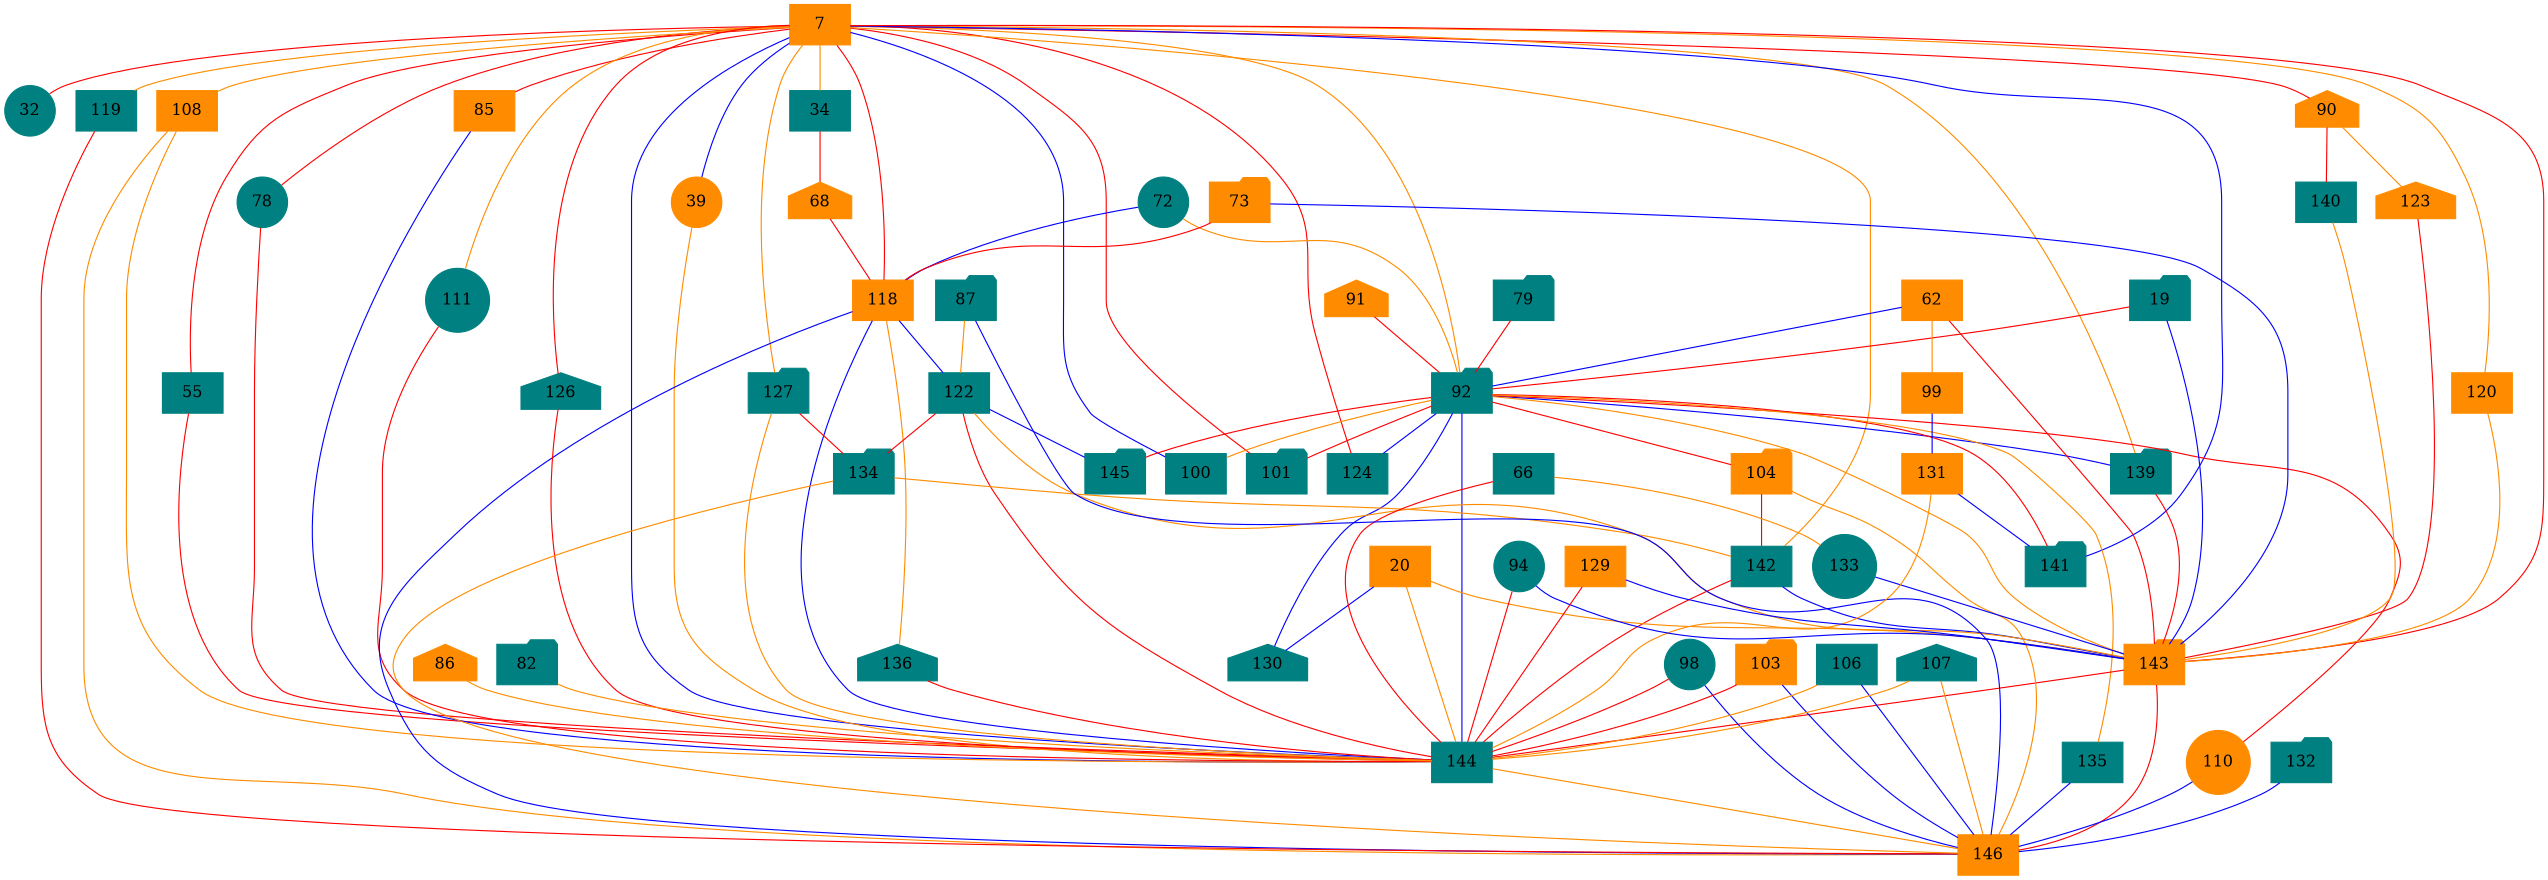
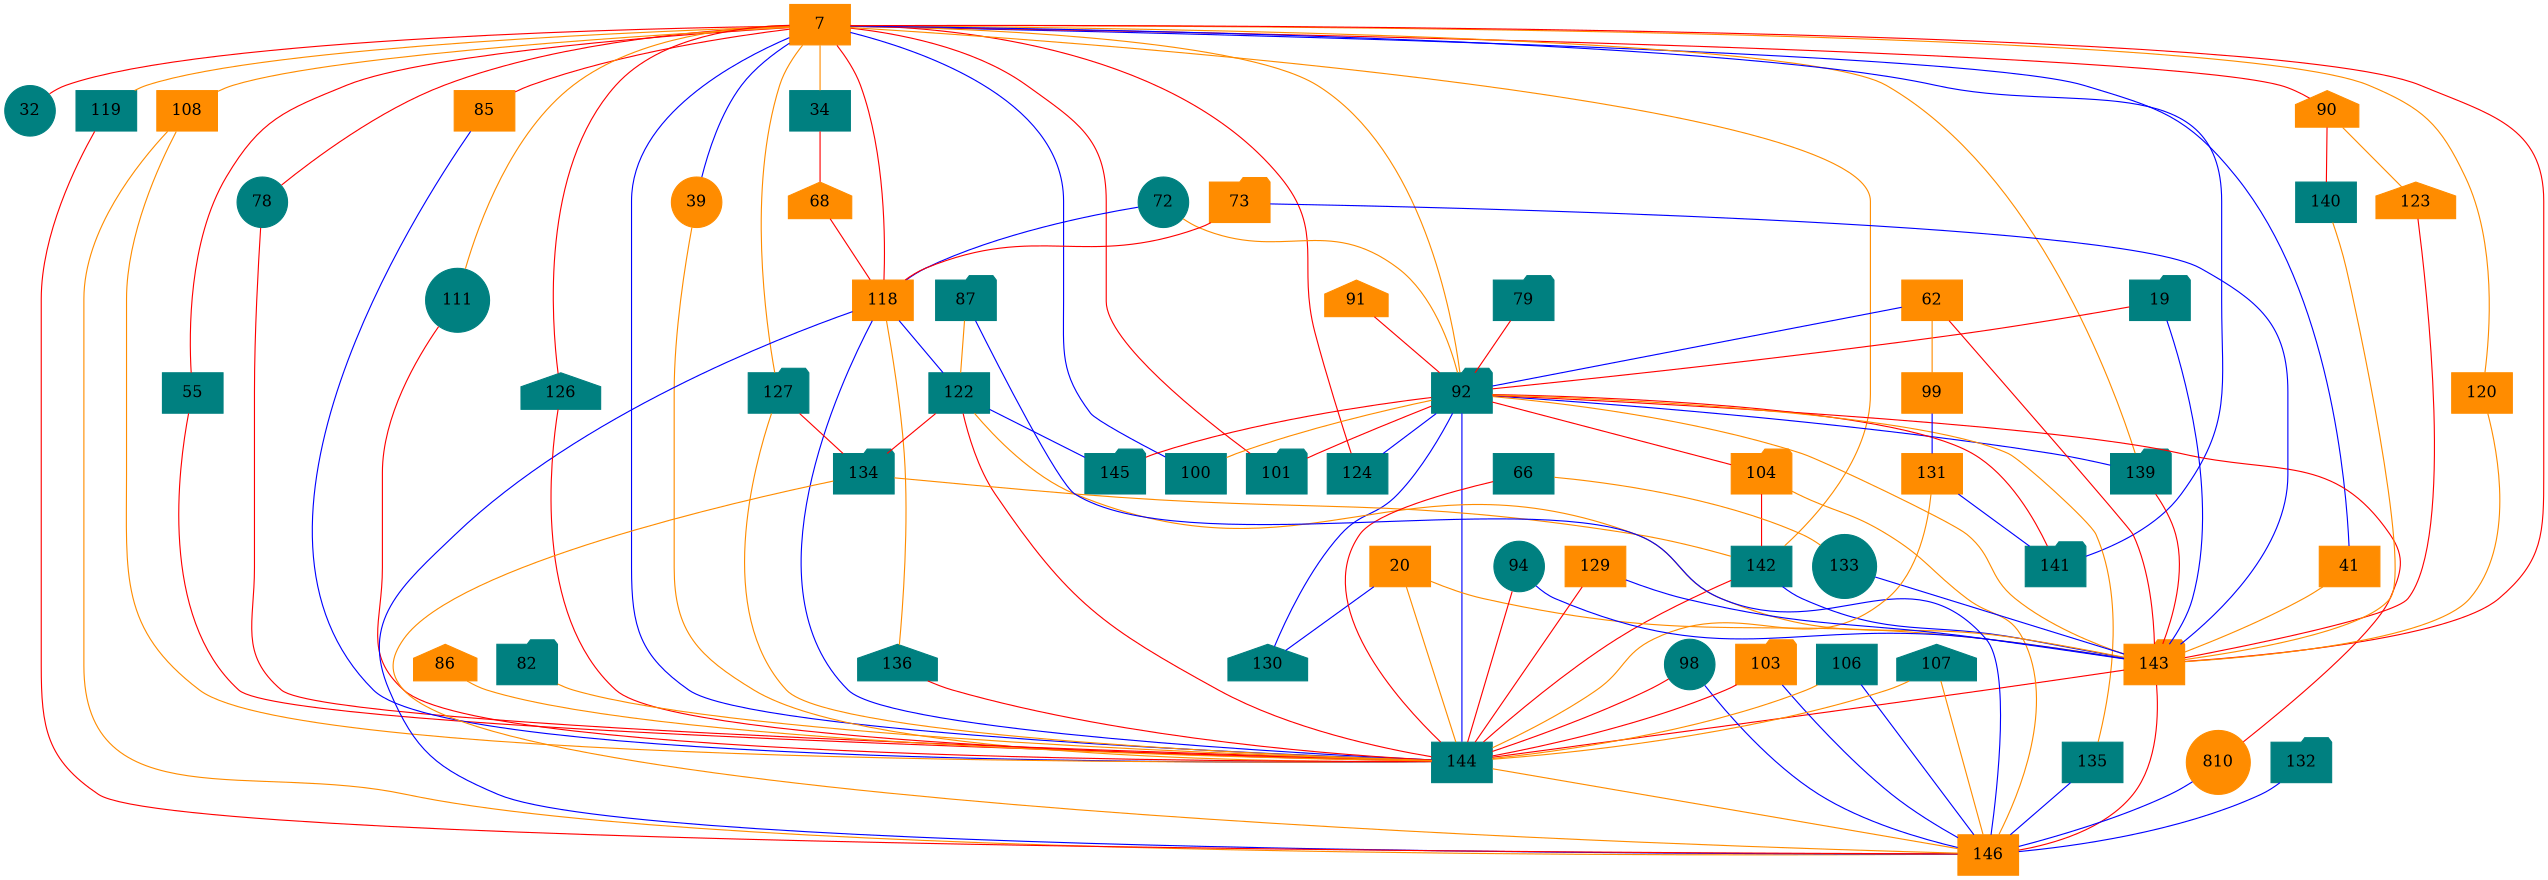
none -> (2350, 566)
(2218, 762) -> (2218, 762)
